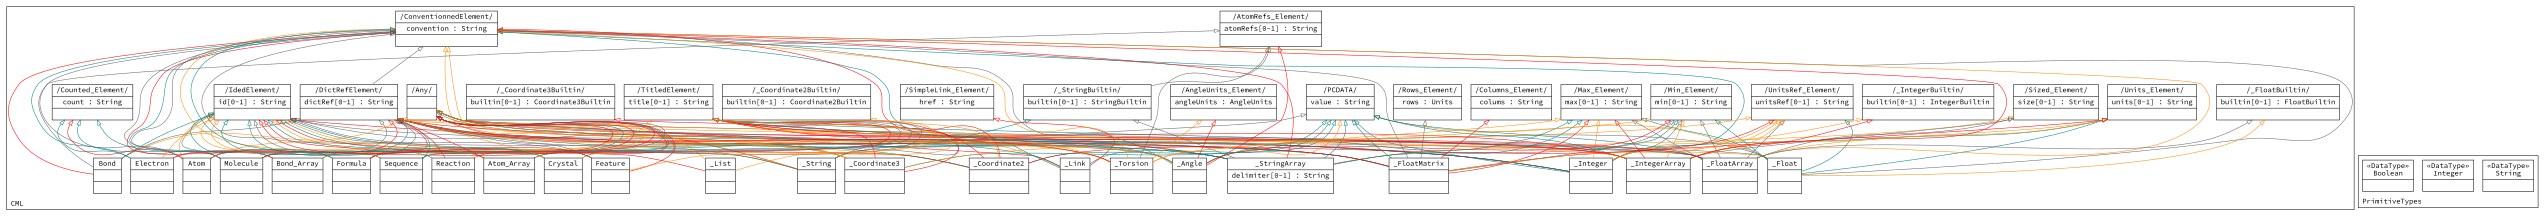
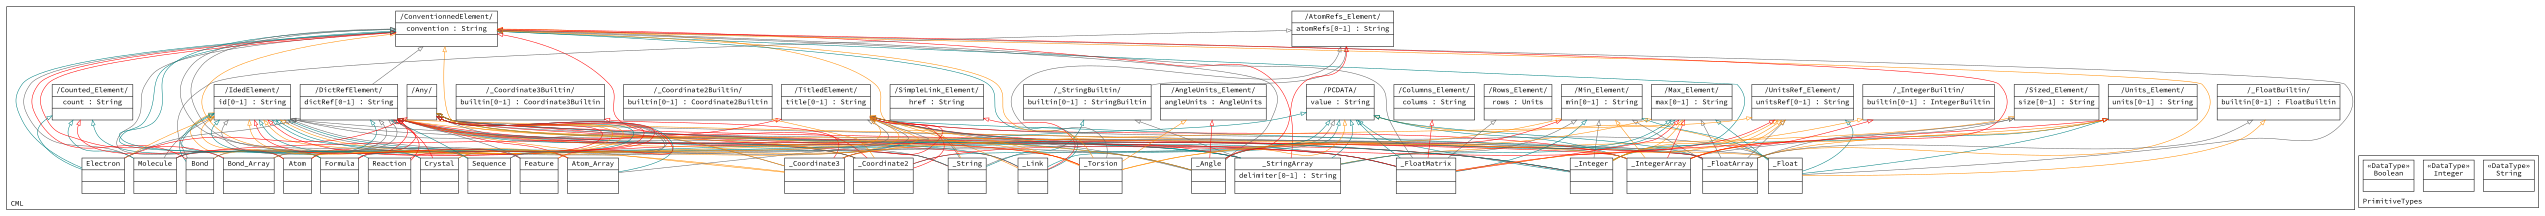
(474, 138) -> (418, 137)
(961, 140) -> (961, 140)
(720, 176) -> none
